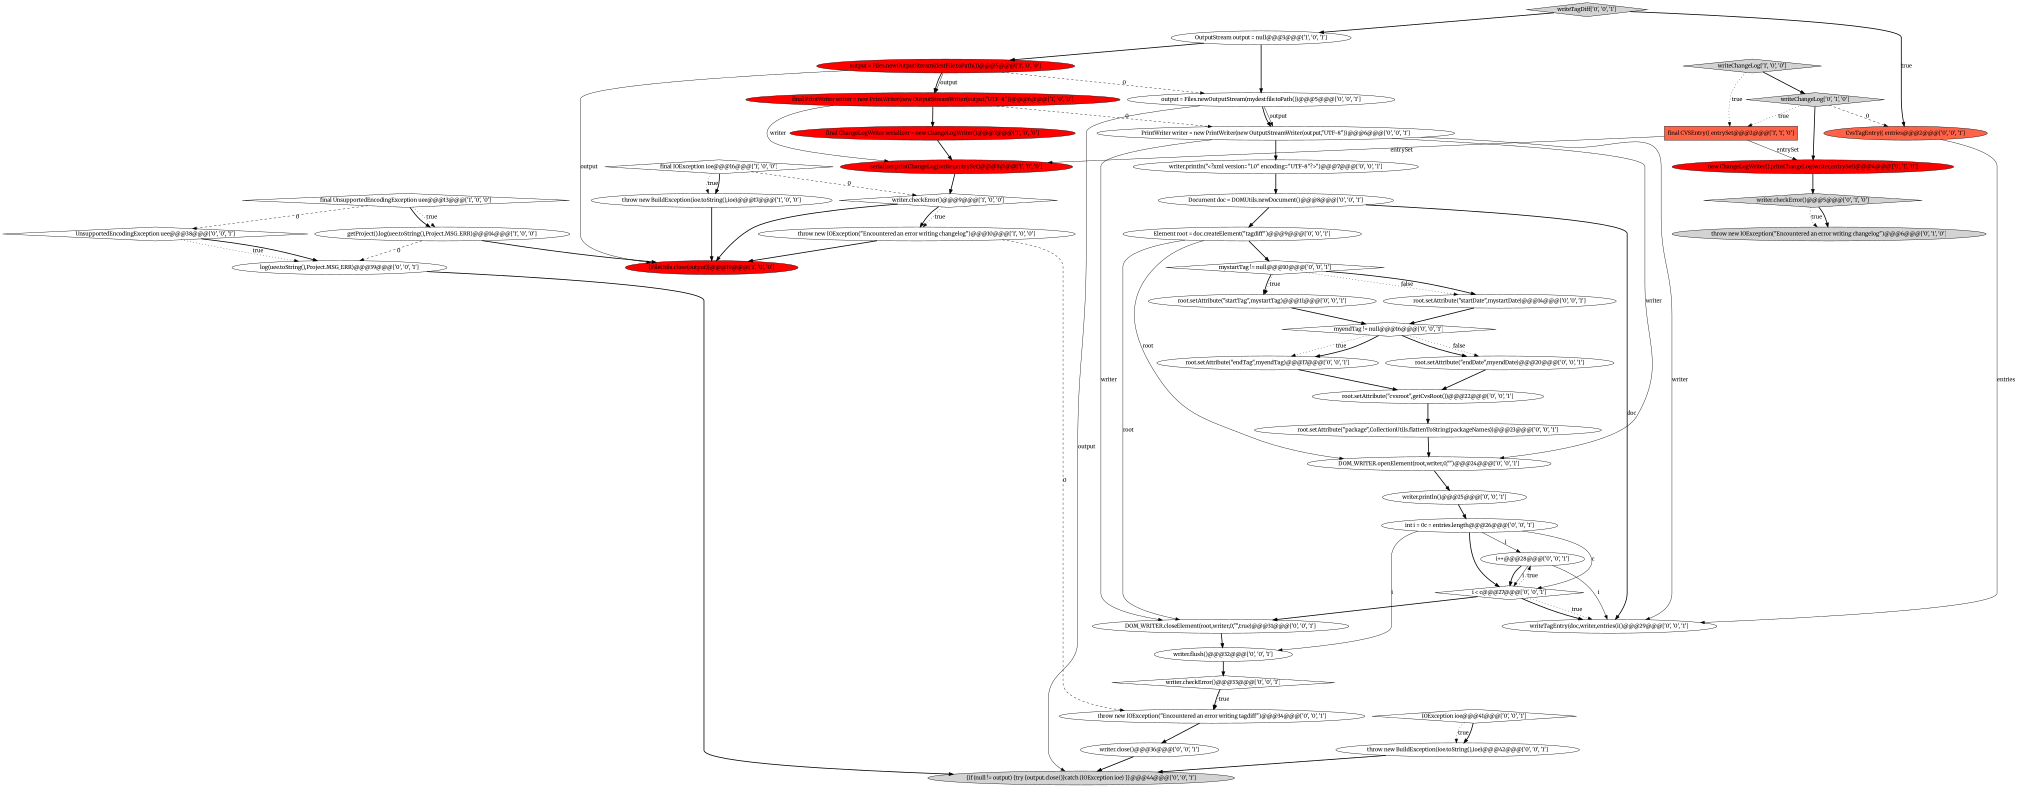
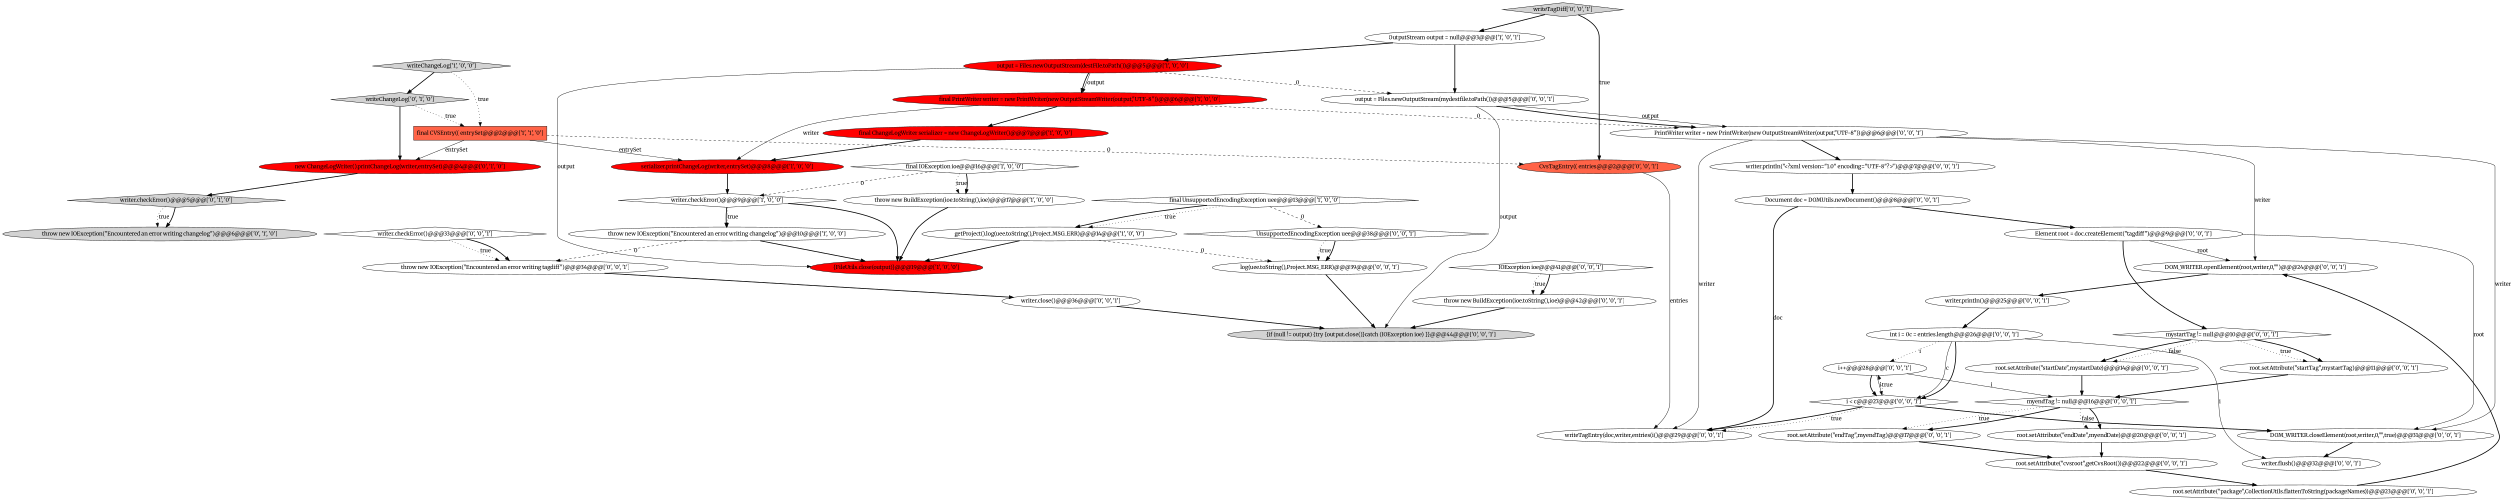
(1857, 115) -> (1033, 150)
(1500, 541) -> (1916, 351)
(1585, 584) -> (1978, 385)
(1223, 667) -> none
